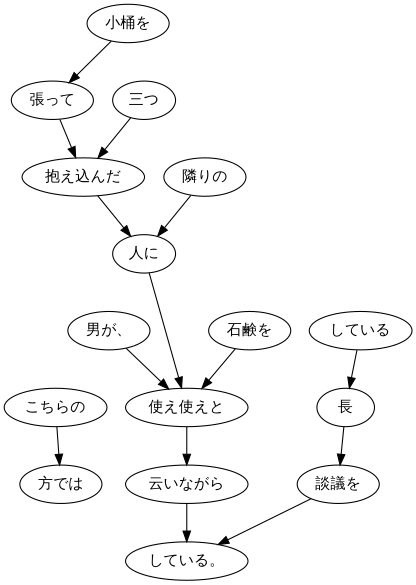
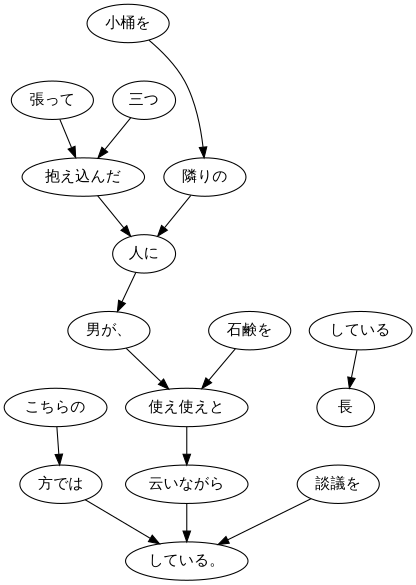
(94, 58) -> (188, 87)
(164, 325) -> (129, 287)
(342, 441) -> none
none -> (118, 519)
